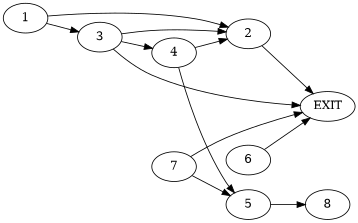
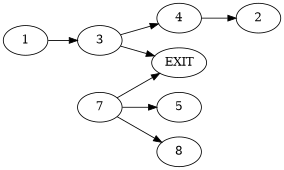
(135, 13) -> none
(170, 30) -> none
(285, 67) -> none
(199, 129) -> none
(248, 160) -> none
(284, 205) -> (136, 127)
